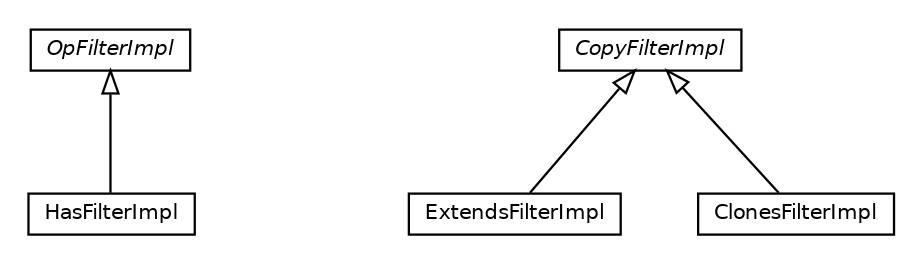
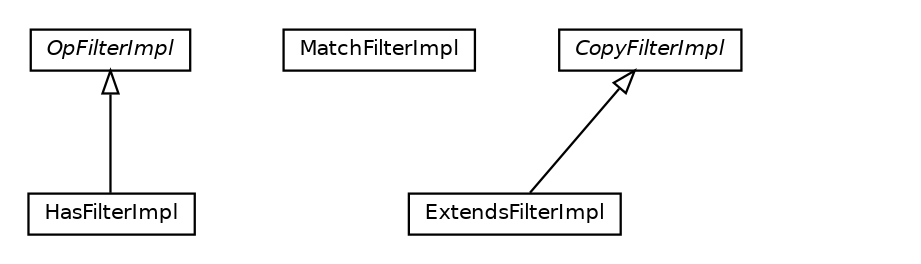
none -> (379, 50)
(796, 214) -> none
